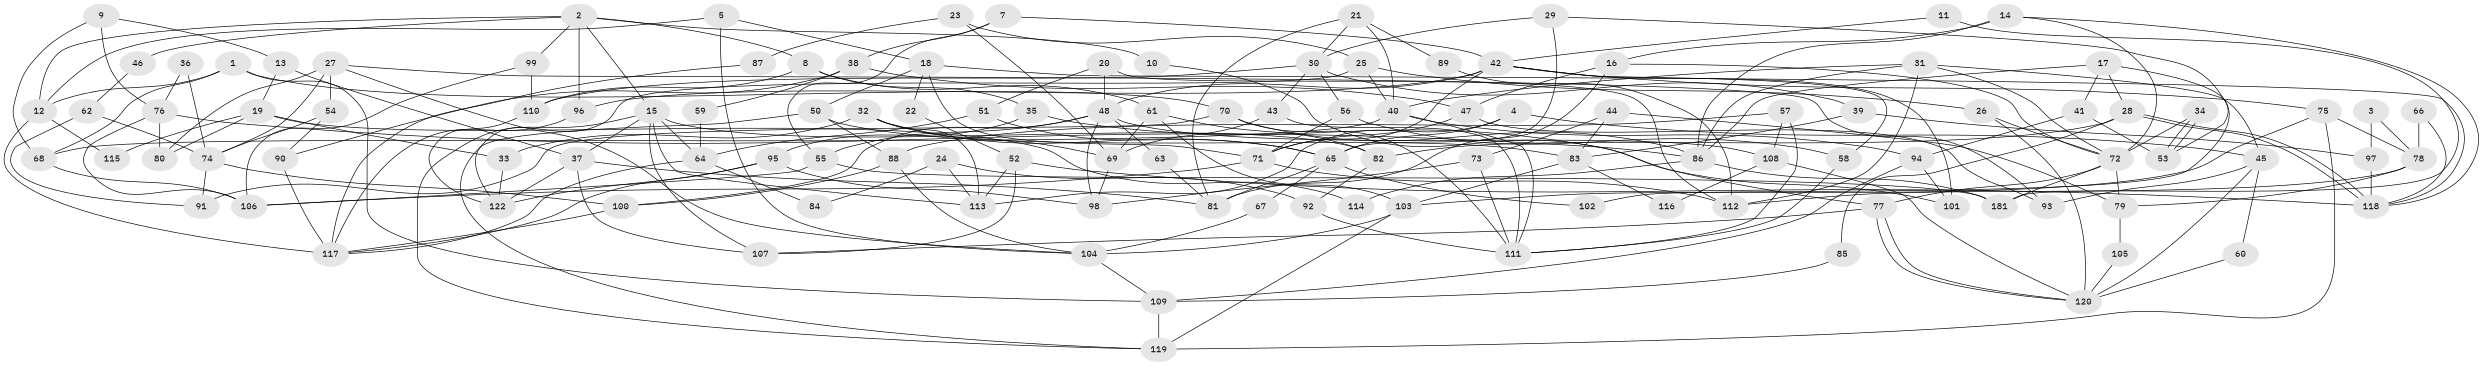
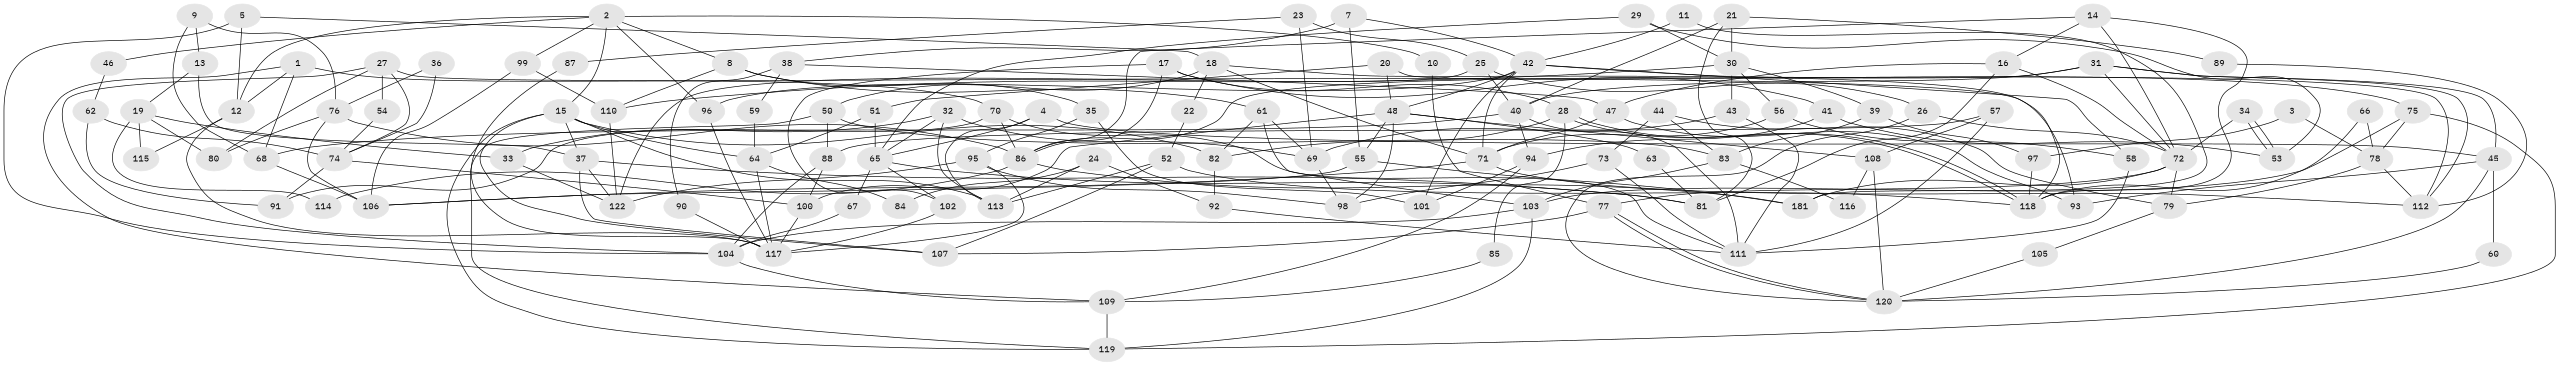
(305, 135) -> none
none -> (864, 236)
